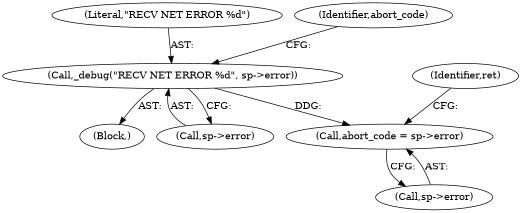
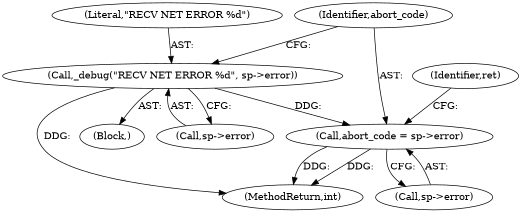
none -> (378, 73)
none -> (293, 197)
